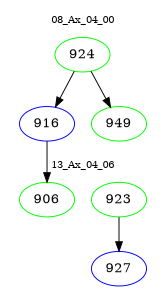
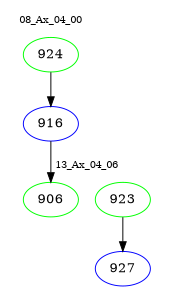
(119, 124) -> none
